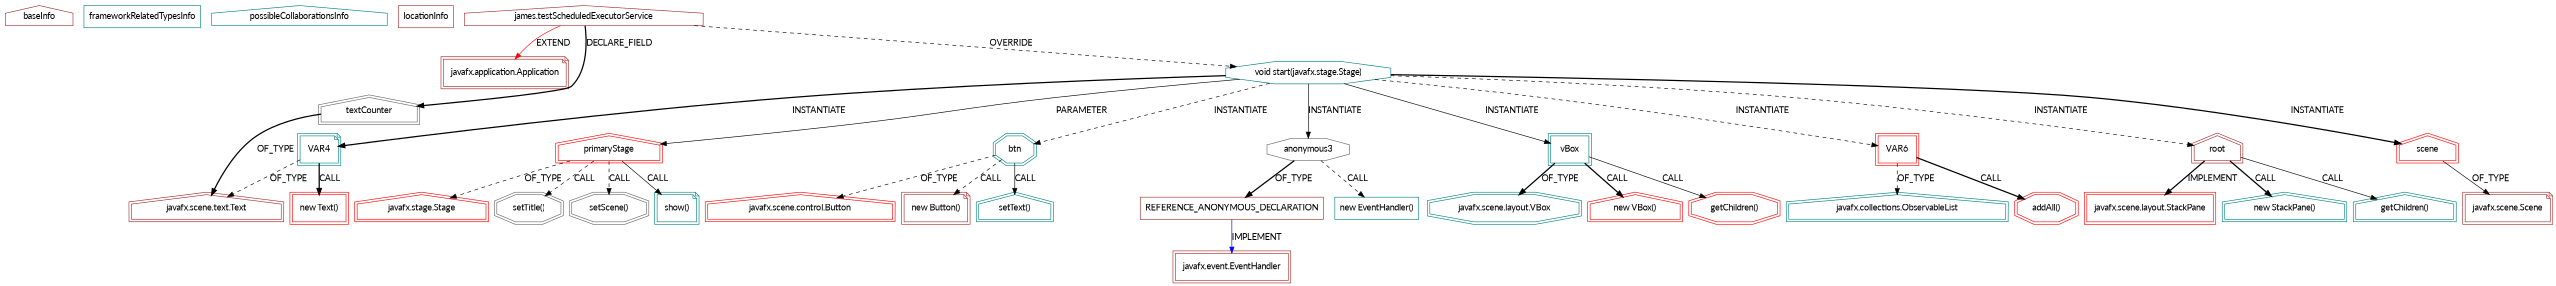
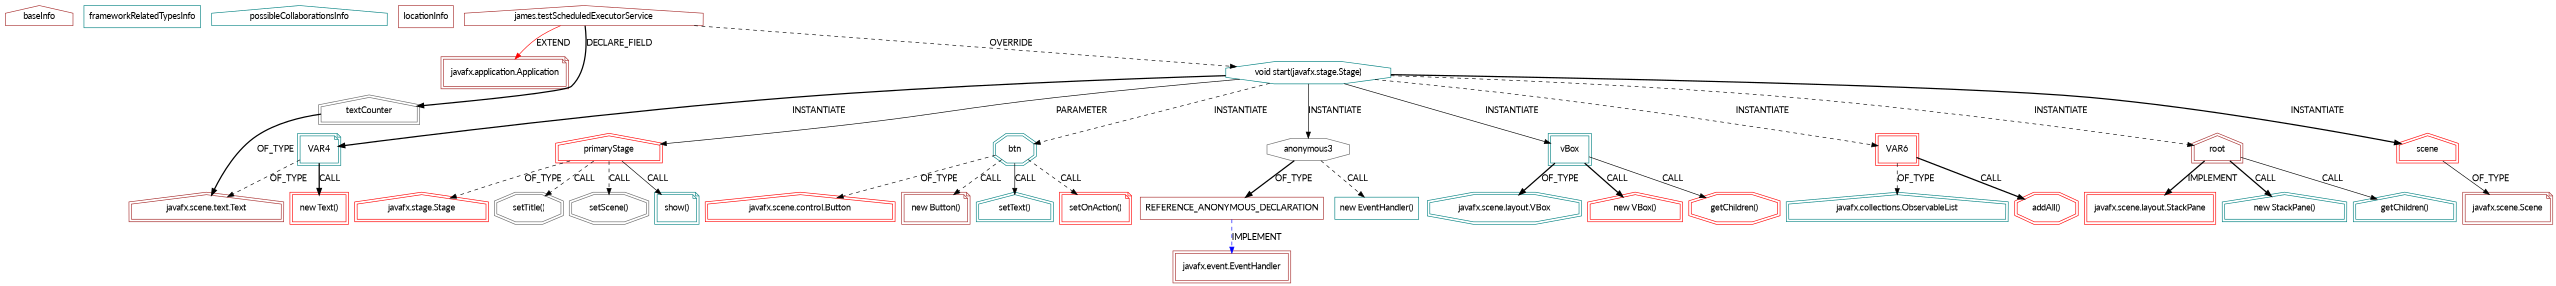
none -> (1096, 208)
(1232, 233) -> (1232, 233)
